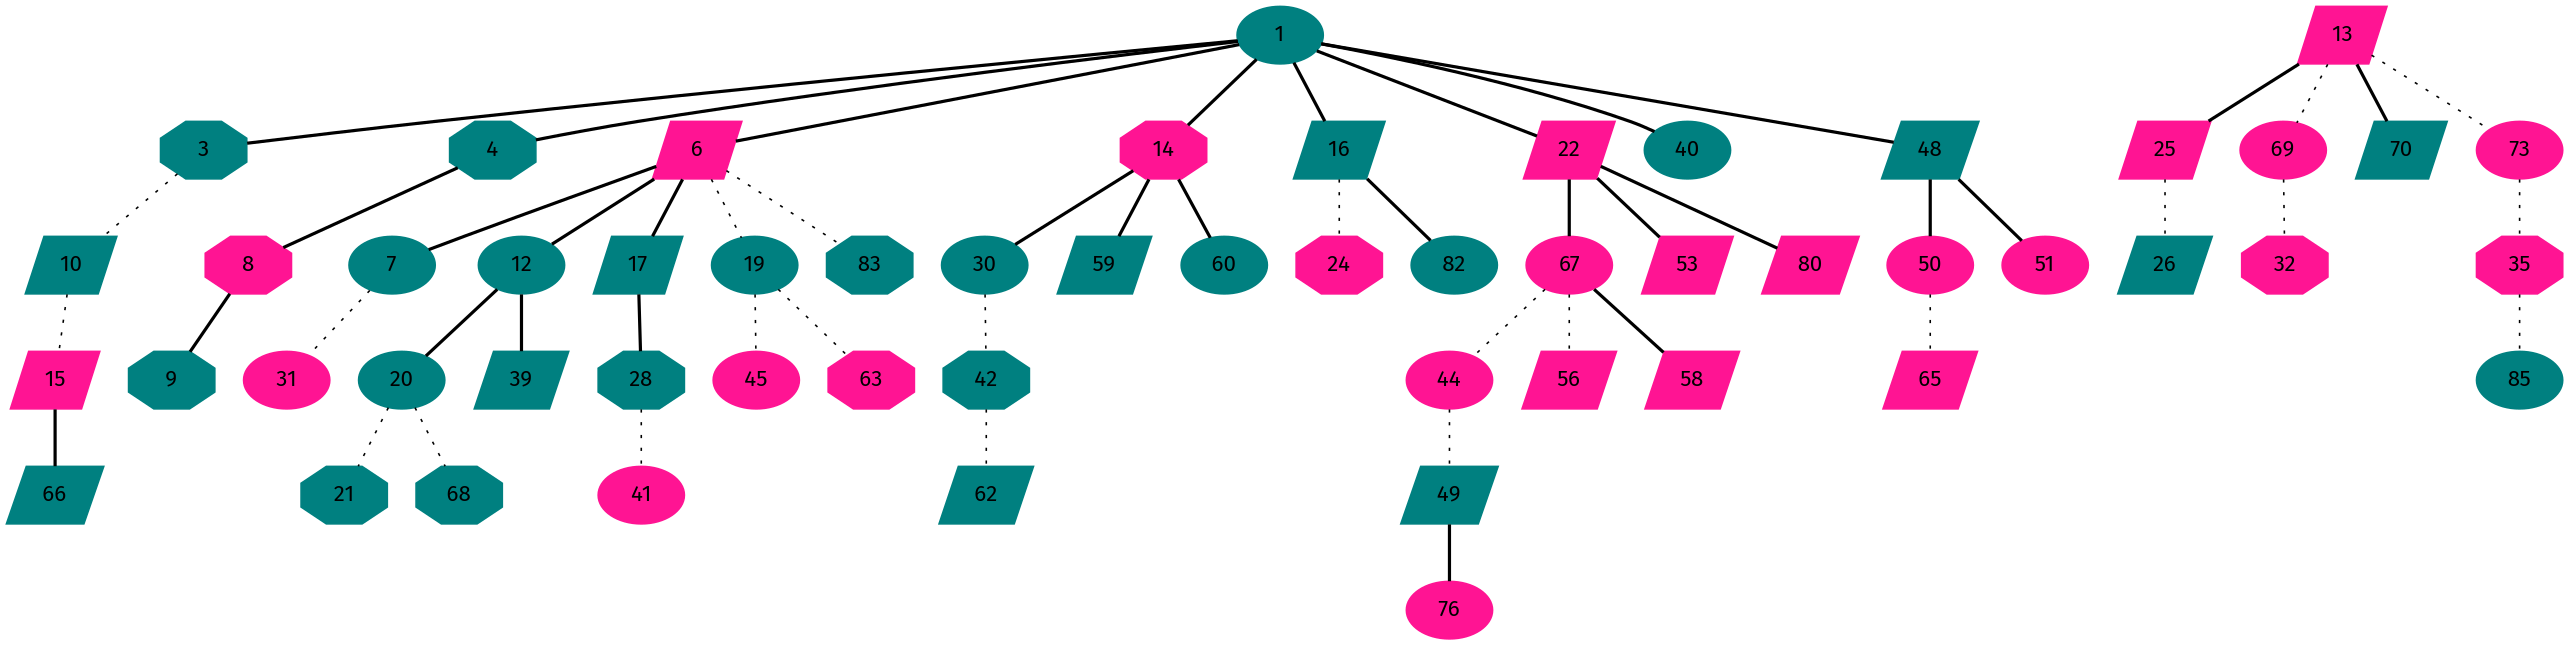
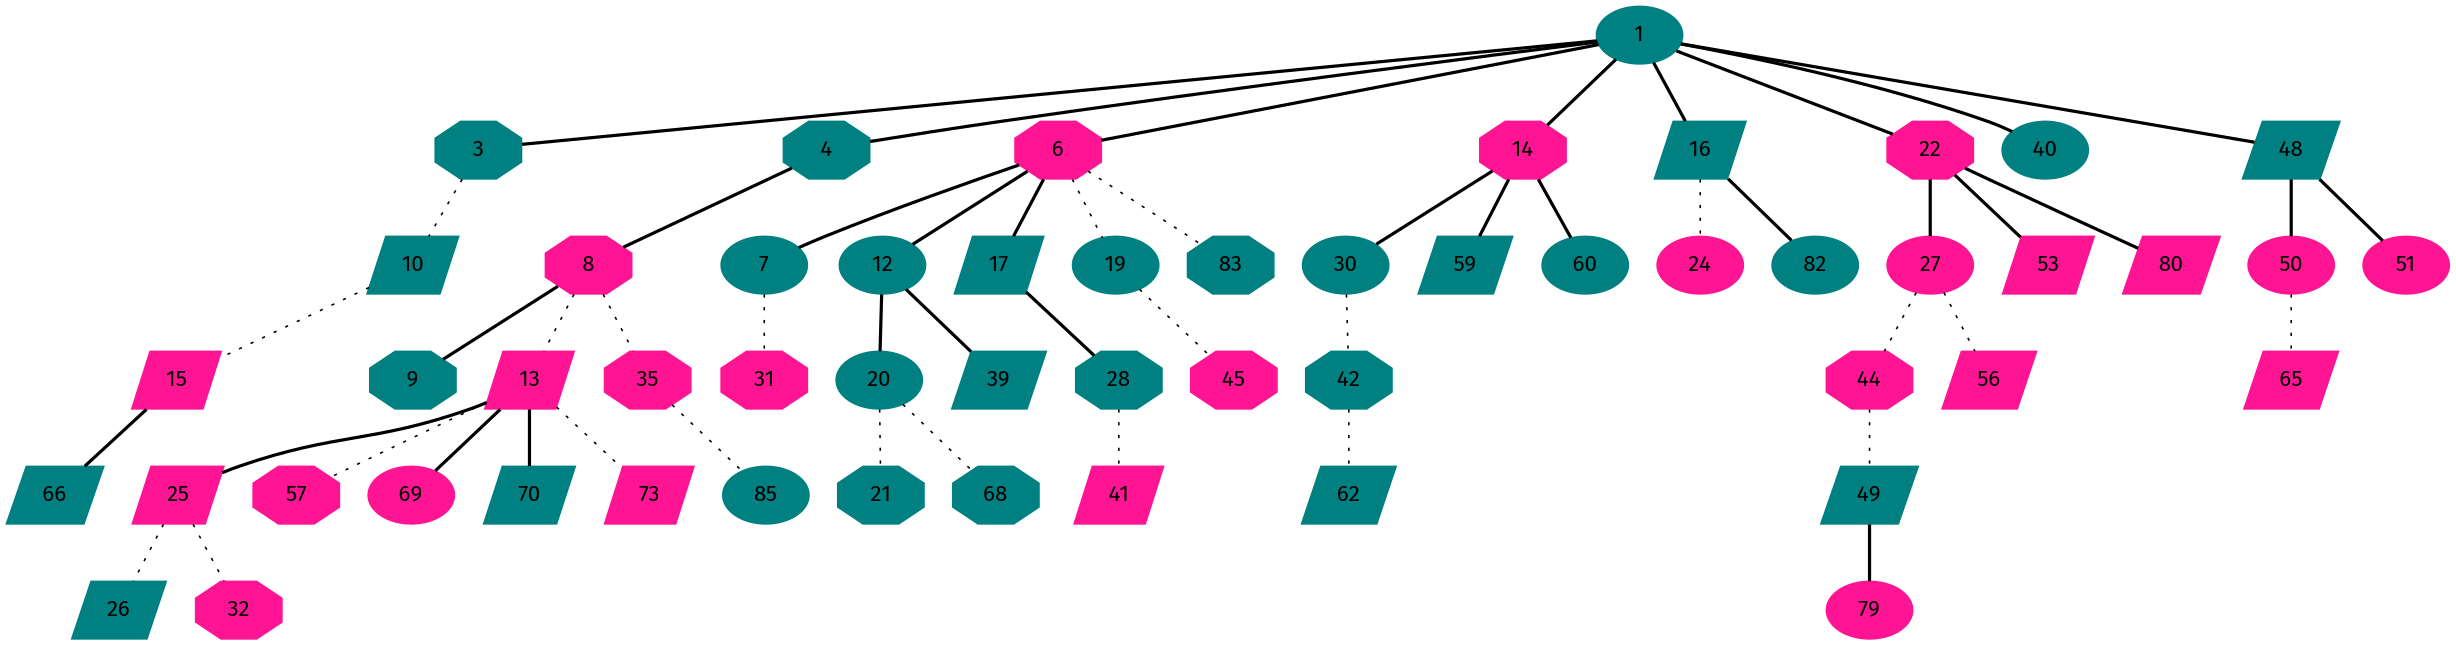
(2312, 94) -> (468, 440)
(697, 150) -> (1058, 150)
(1569, 150) -> (1930, 150)
(2520, 150) -> (649, 495)
(2284, 208) -> (209, 553)
(2520, 208) -> (618, 323)
(1339, 265) -> (1700, 265)
(1569, 265) -> (1930, 265)
none -> (559, 323)
(287, 380) -> (764, 380)
(756, 380) -> (1234, 380)
(871, 380) -> none
(1449, 380) -> (1870, 380)
(1692, 380) -> none
none -> (296, 495)
(641, 495) -> (1119, 495)
(1449, 610) -> (1870, 610)
